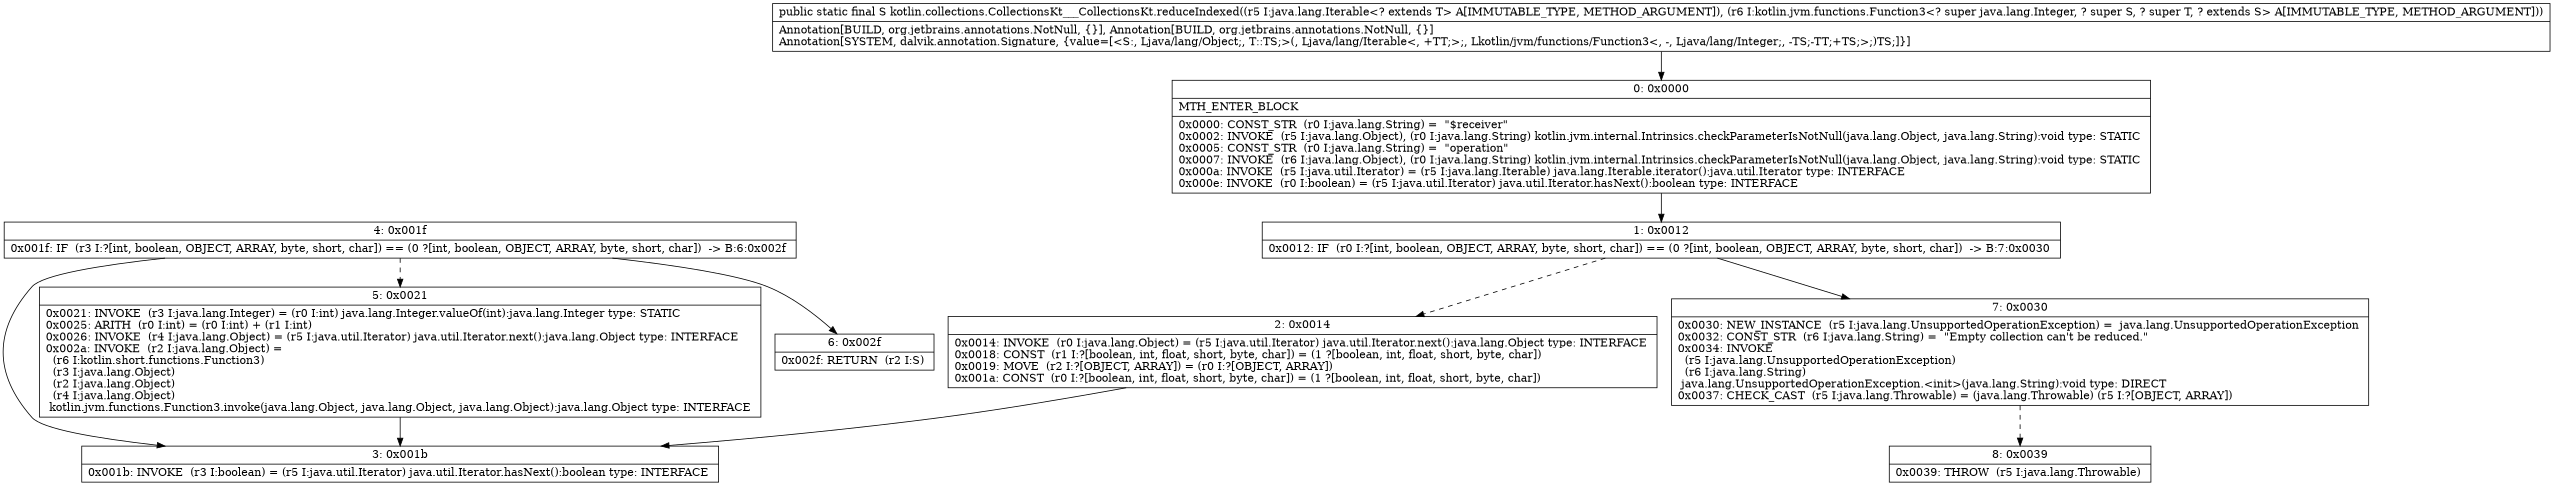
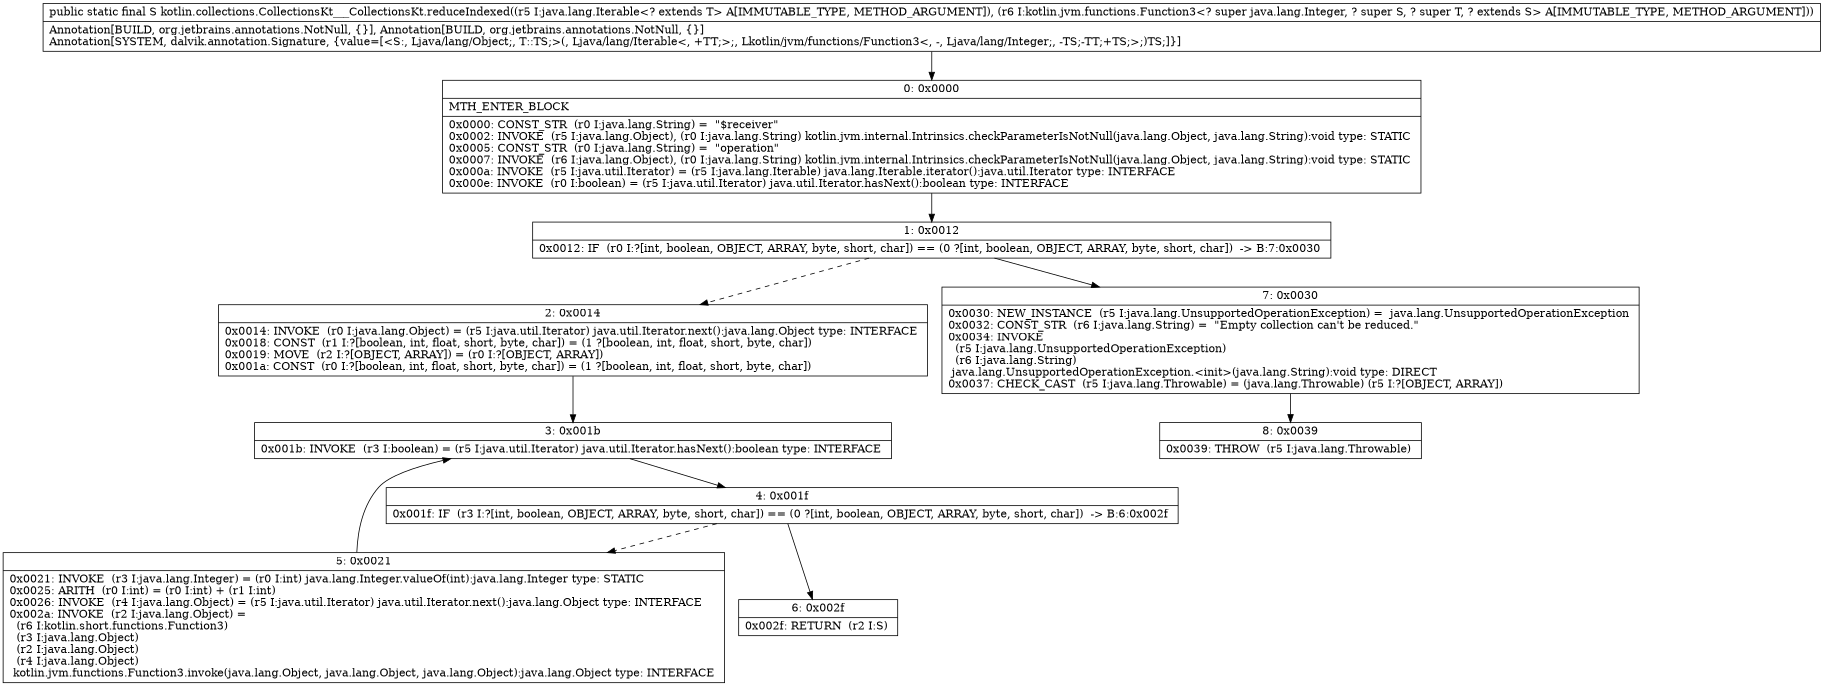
(4, 348) -> (674, 472)
(2020, 422) -> (1291, 404)
